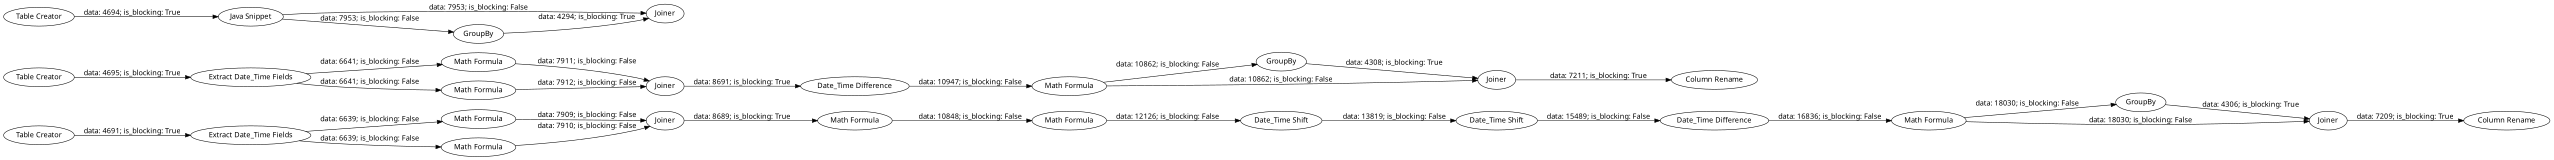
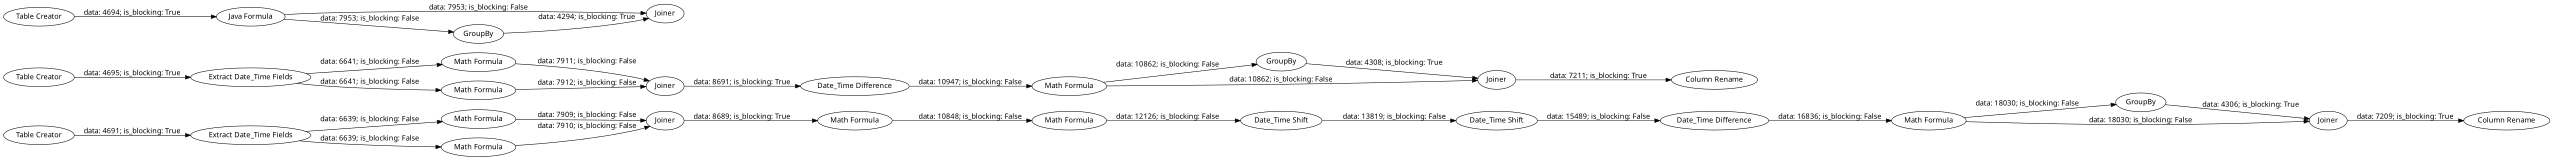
(251, 17) -> (251, 17)
